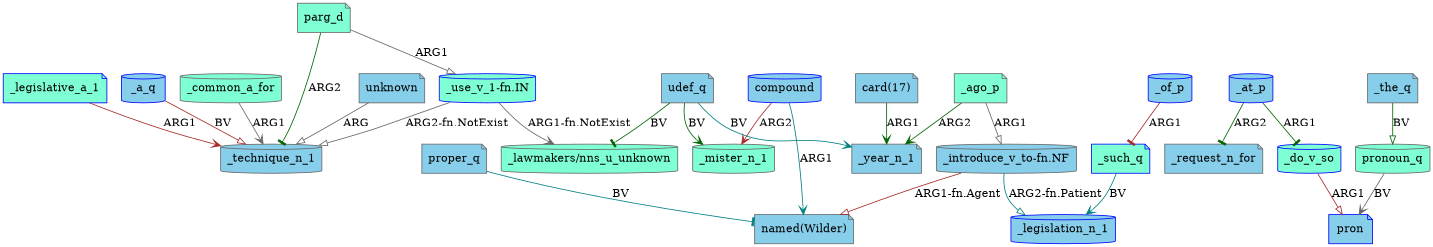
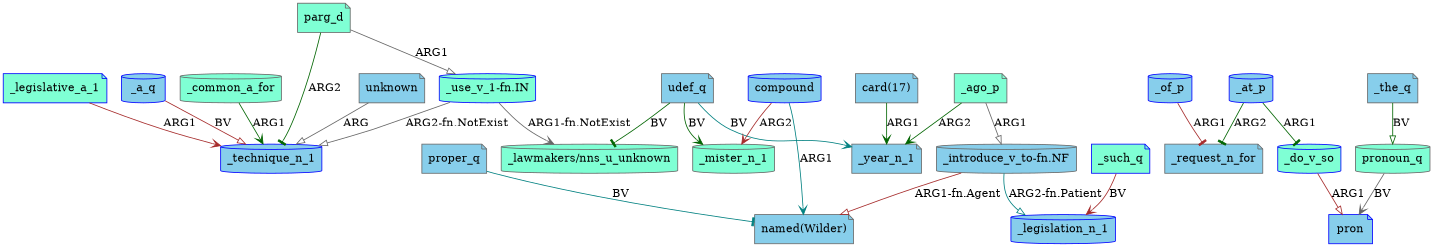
(249, 120) -> (249, 120)
(1146, 122) -> (1189, 122)
(271, 159) -> (271, 159)
(1107, 193) -> (1107, 193)
